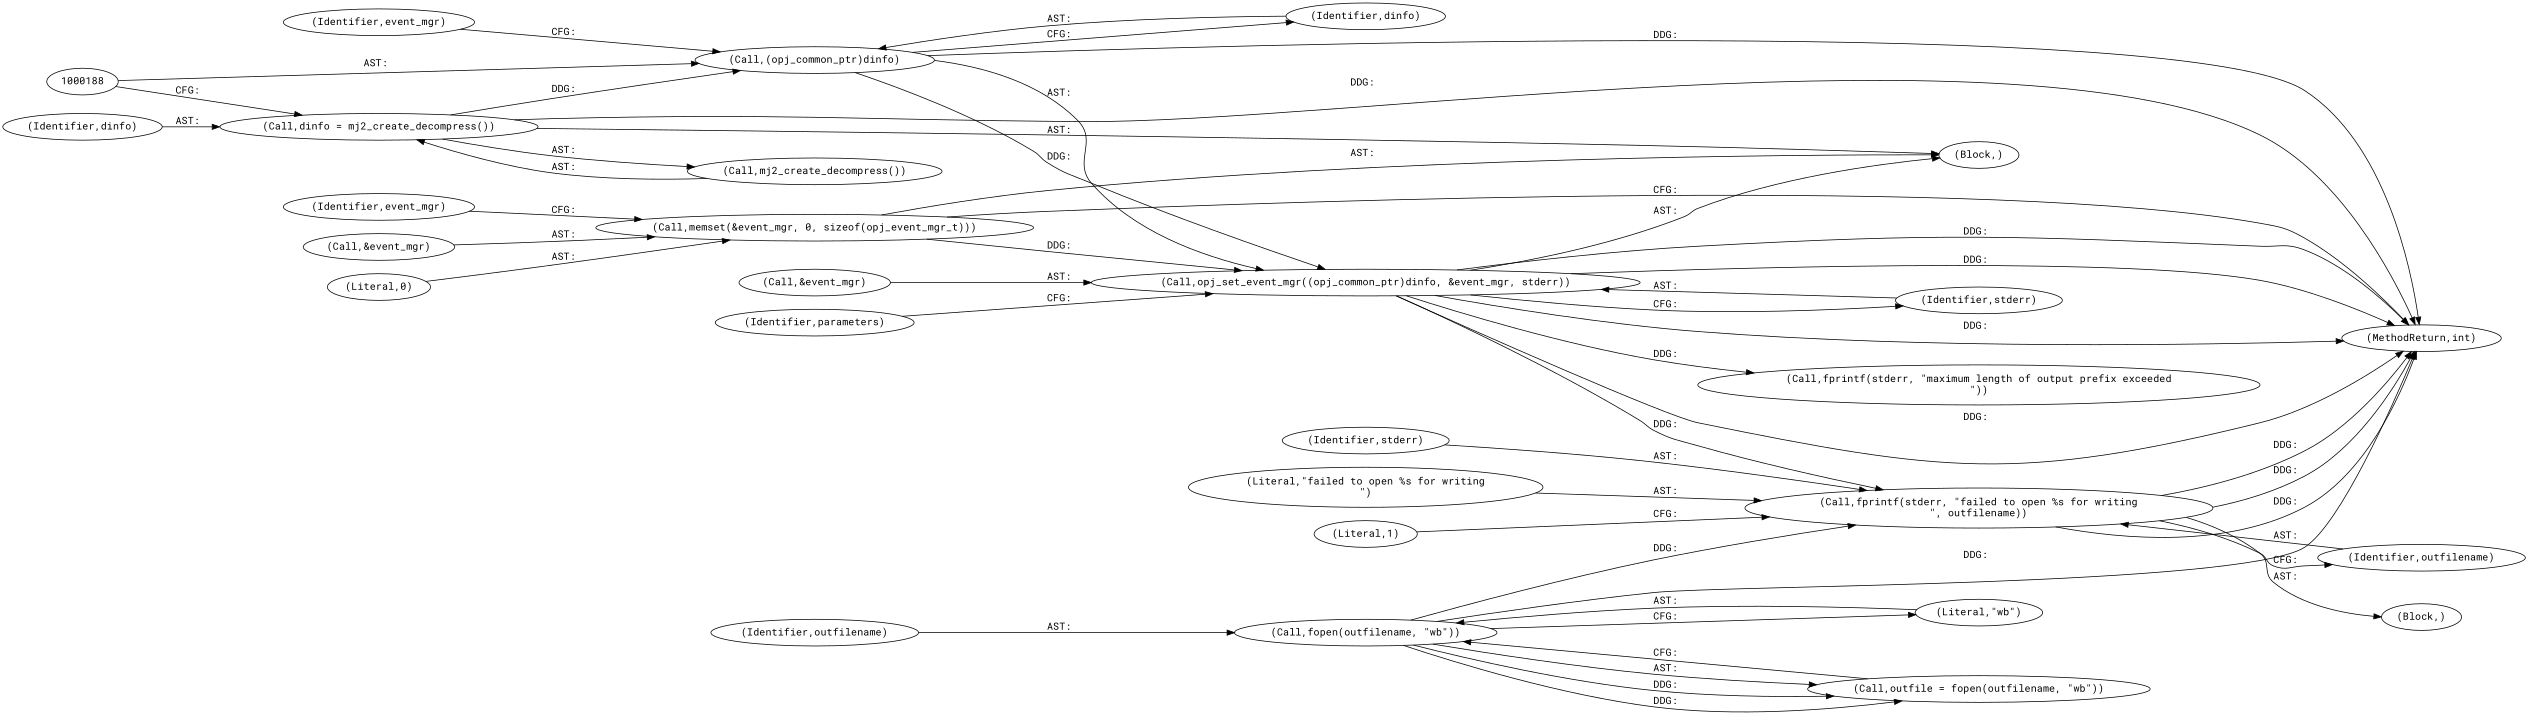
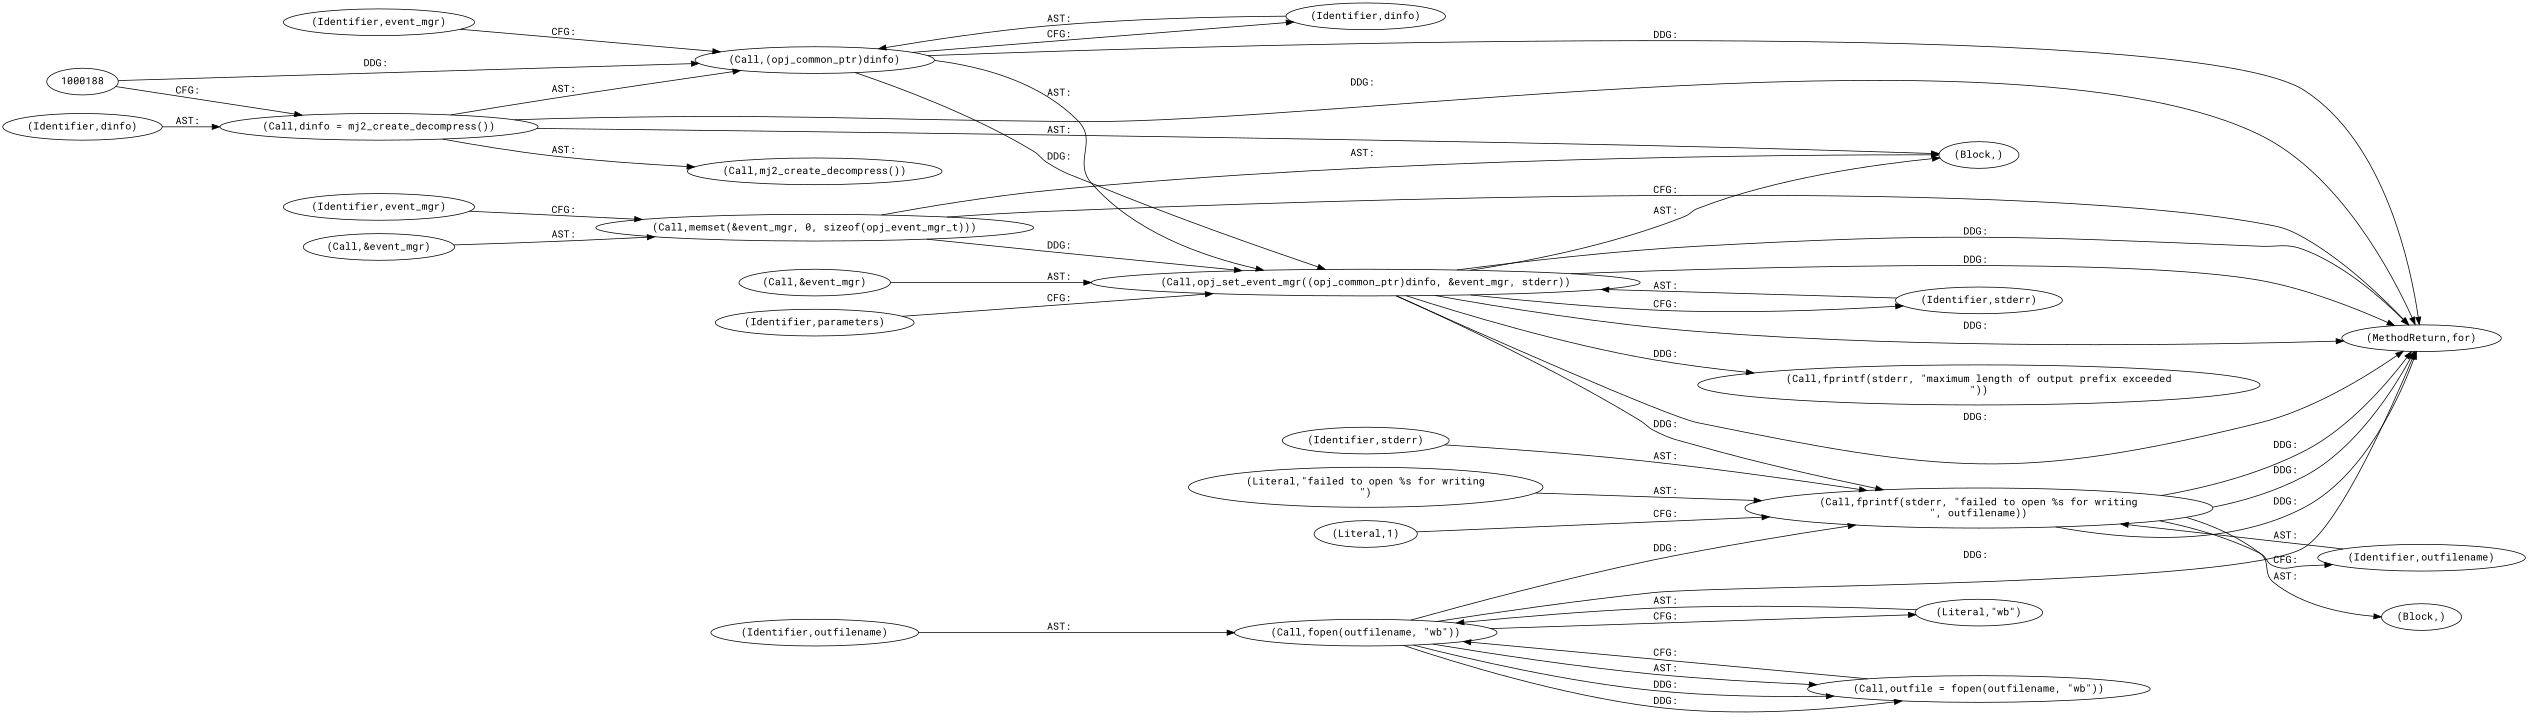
(379, 63) -> (379, 63)
(567, 89) -> (567, 89)
(564, 174) -> none
(379, 287) -> none
(2422, 338) -> (2422, 338)
